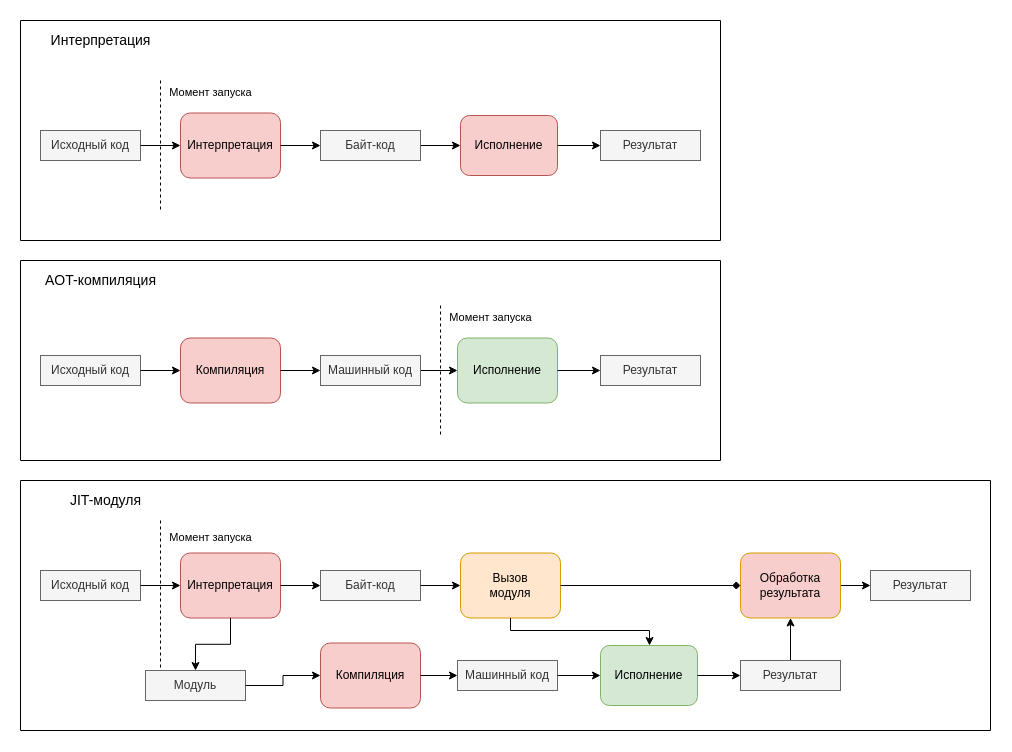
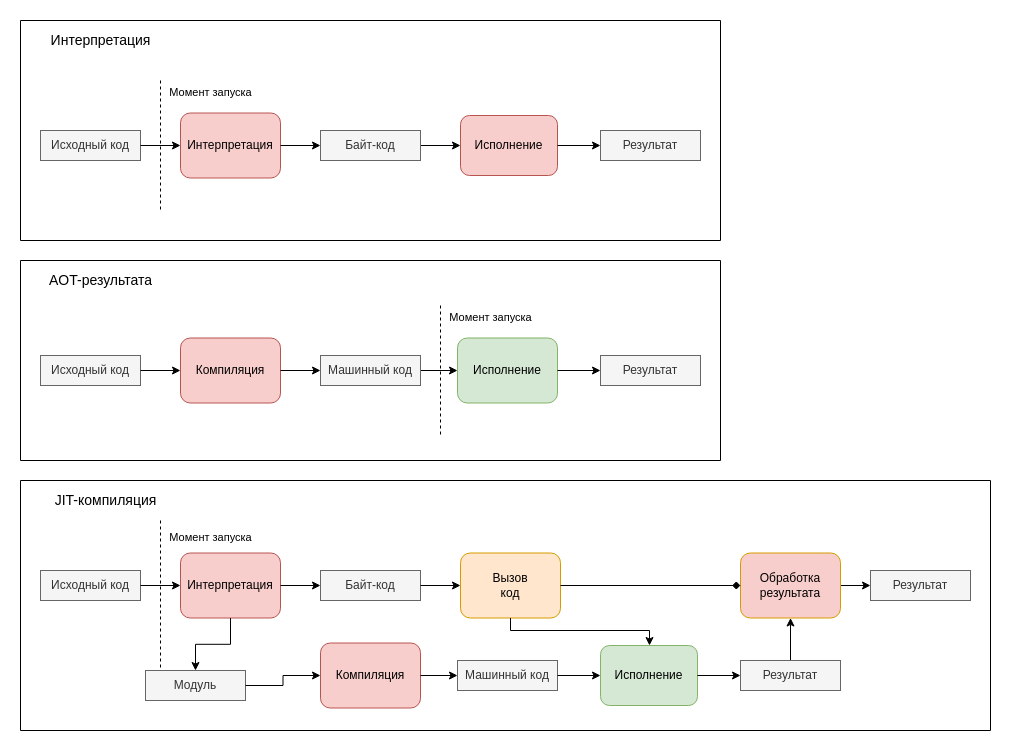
(101, 281) -> (101, 281)
(106, 501) -> (106, 501)
(511, 586) -> (511, 586)
